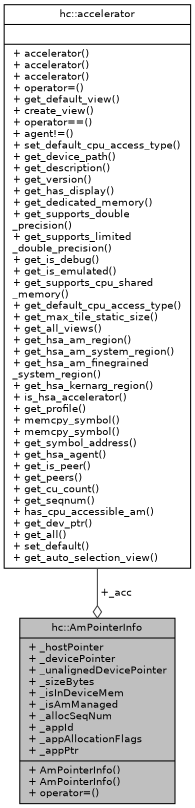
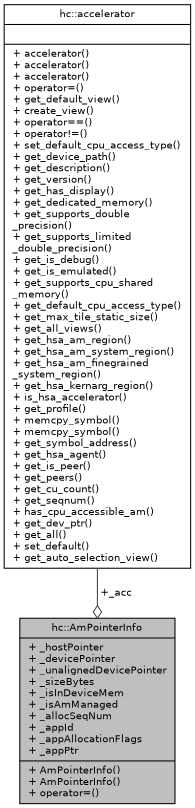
(43, 134) -> (51, 134)
